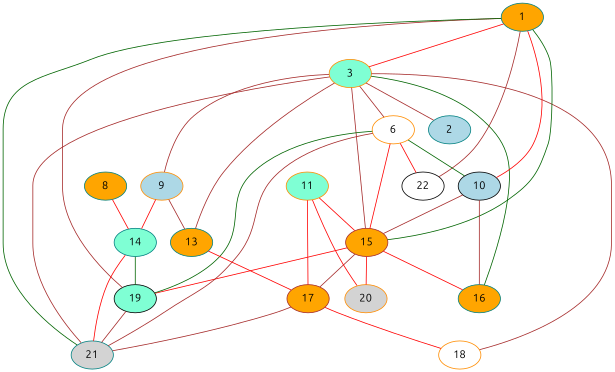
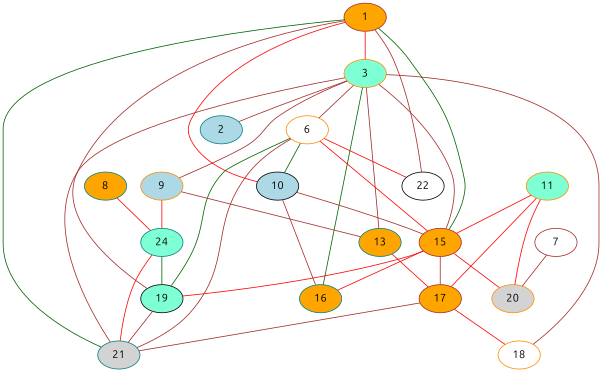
(522, 17) -> (365, 17)
(135, 242) -> (162, 242)
none -> (556, 242)
